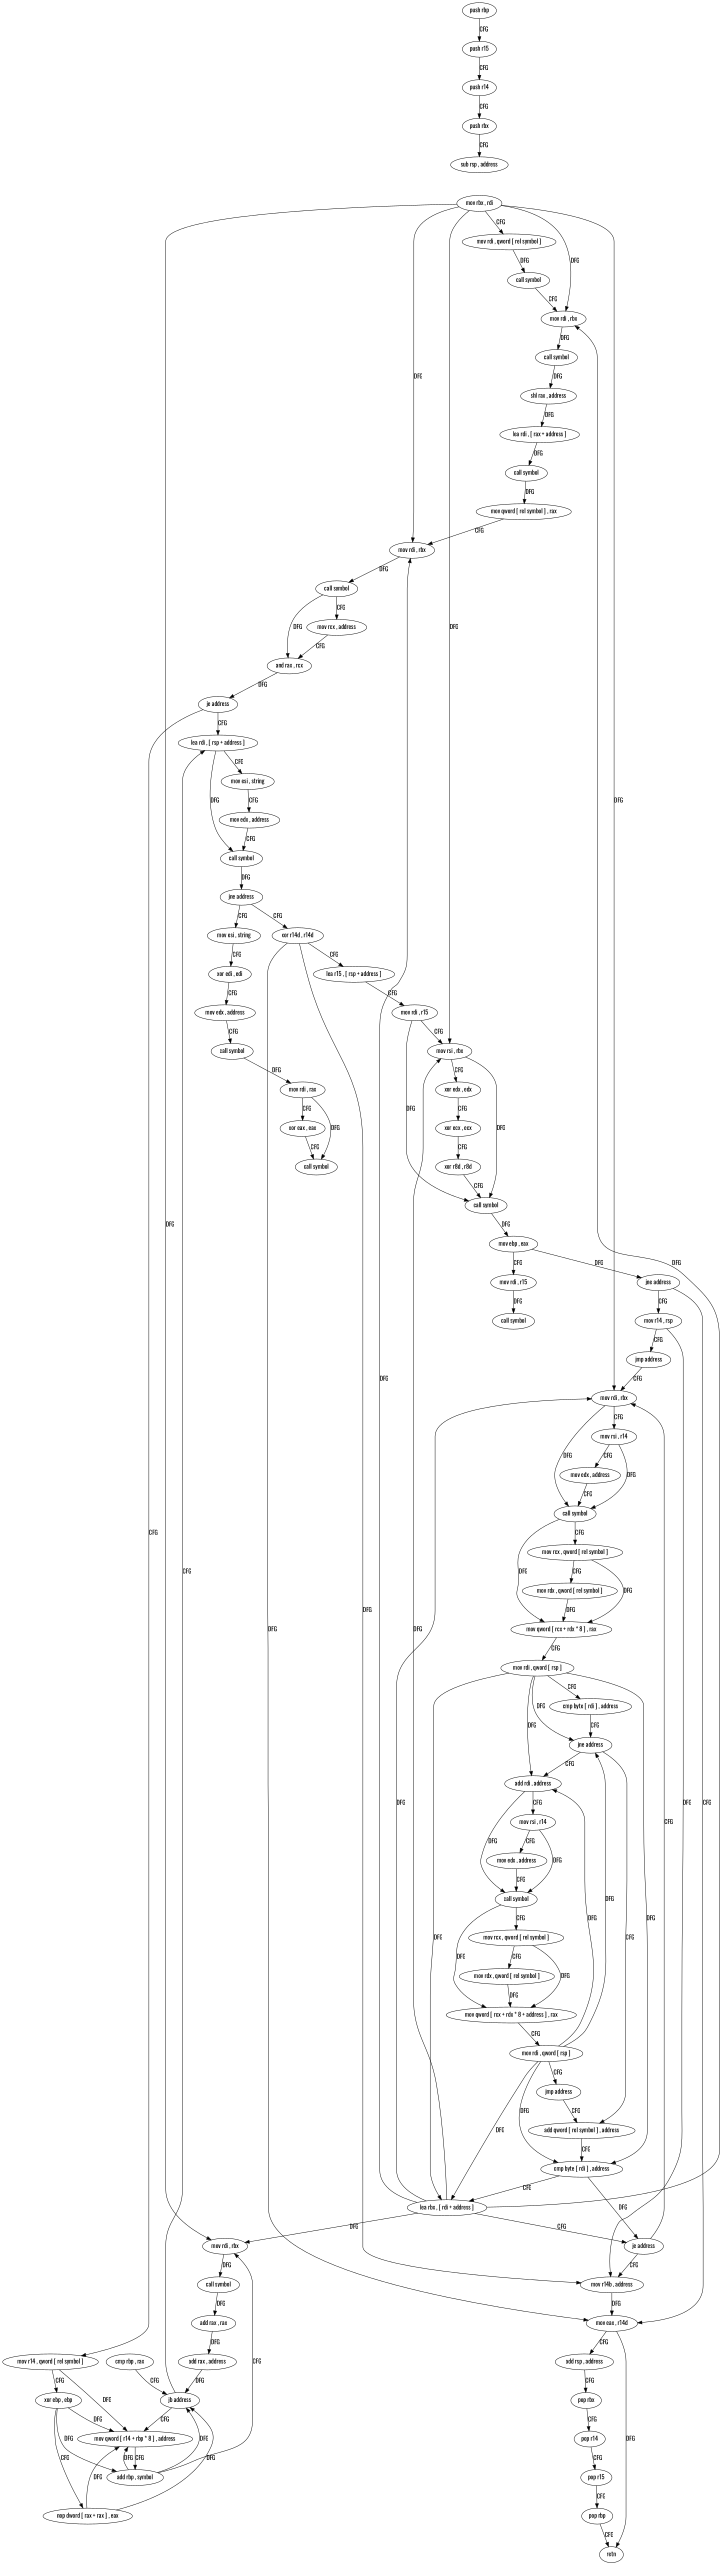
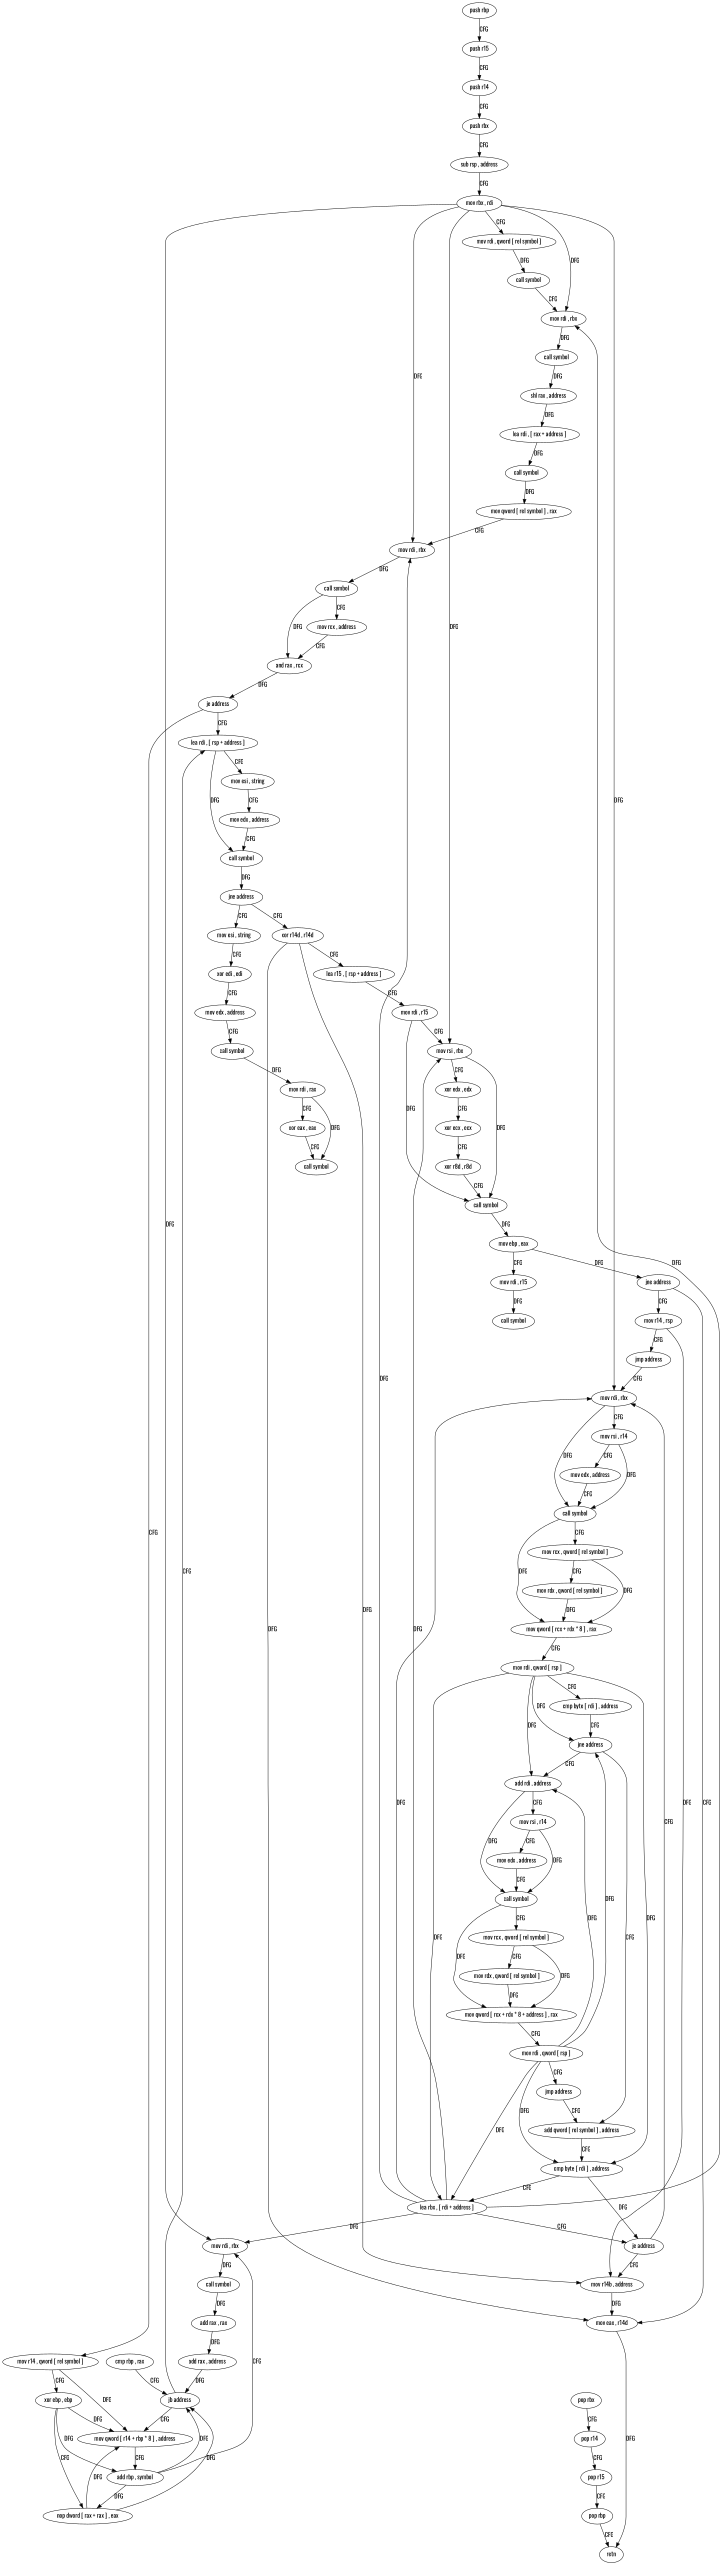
none -> (479, 182)
(584, 2362) -> none
(124, 2461) -> (113, 2495)
